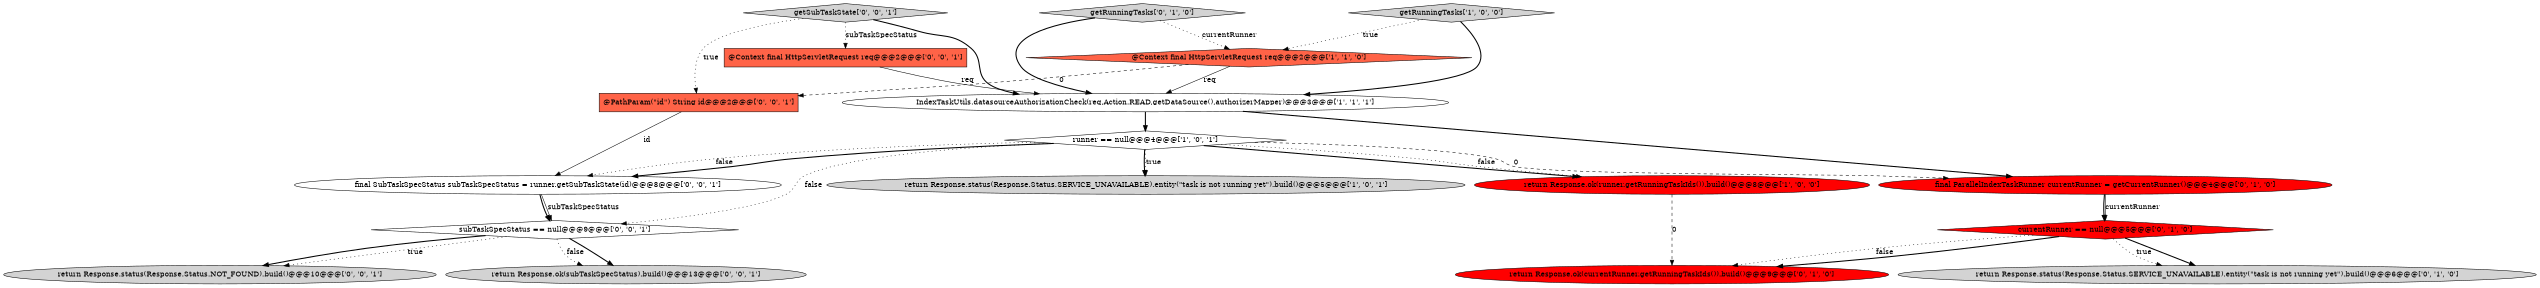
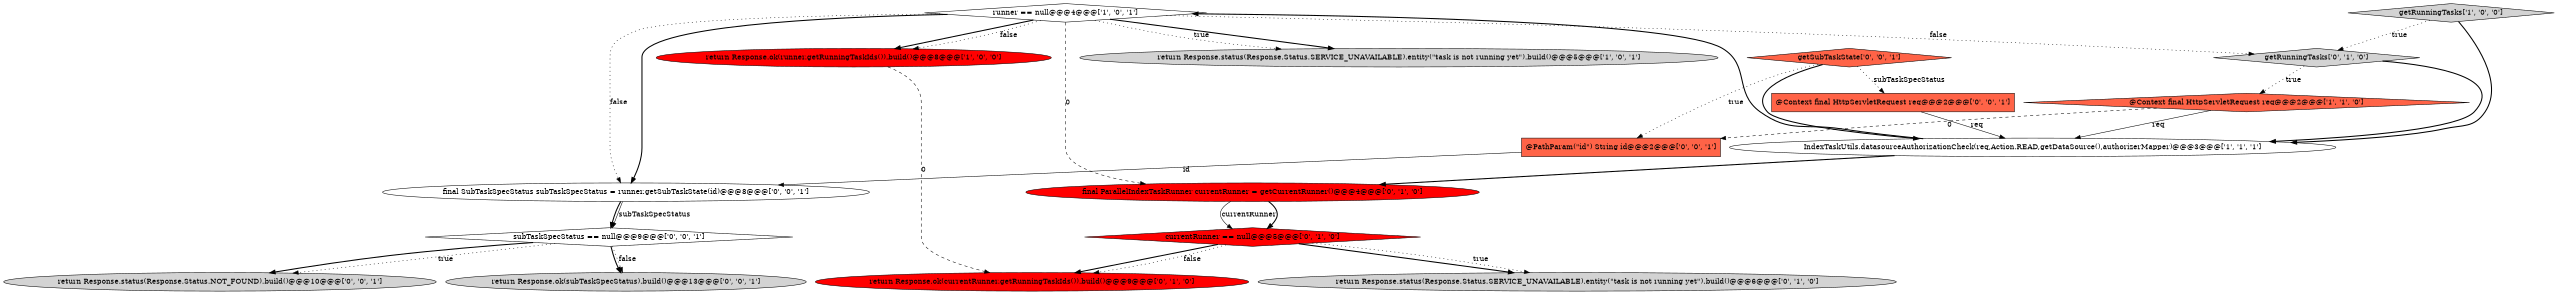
(846, 13) -> (1849, 58)
(1355, 34) -> (2386, 34)
(1229, 35) -> (2294, 80)
(834, 166) -> (1708, 30)
